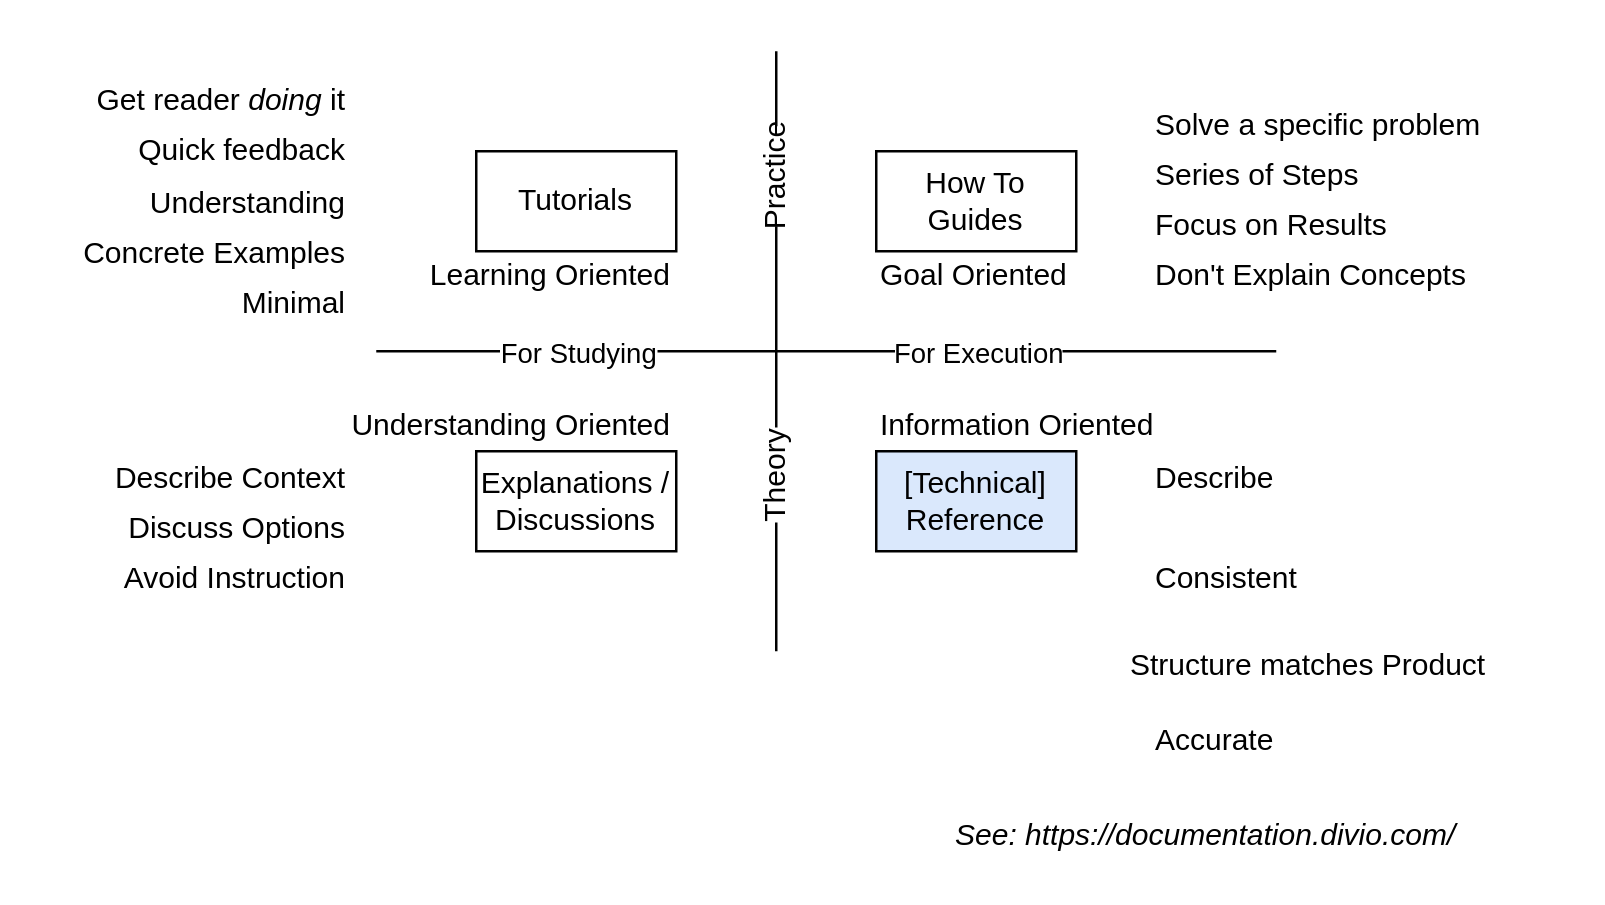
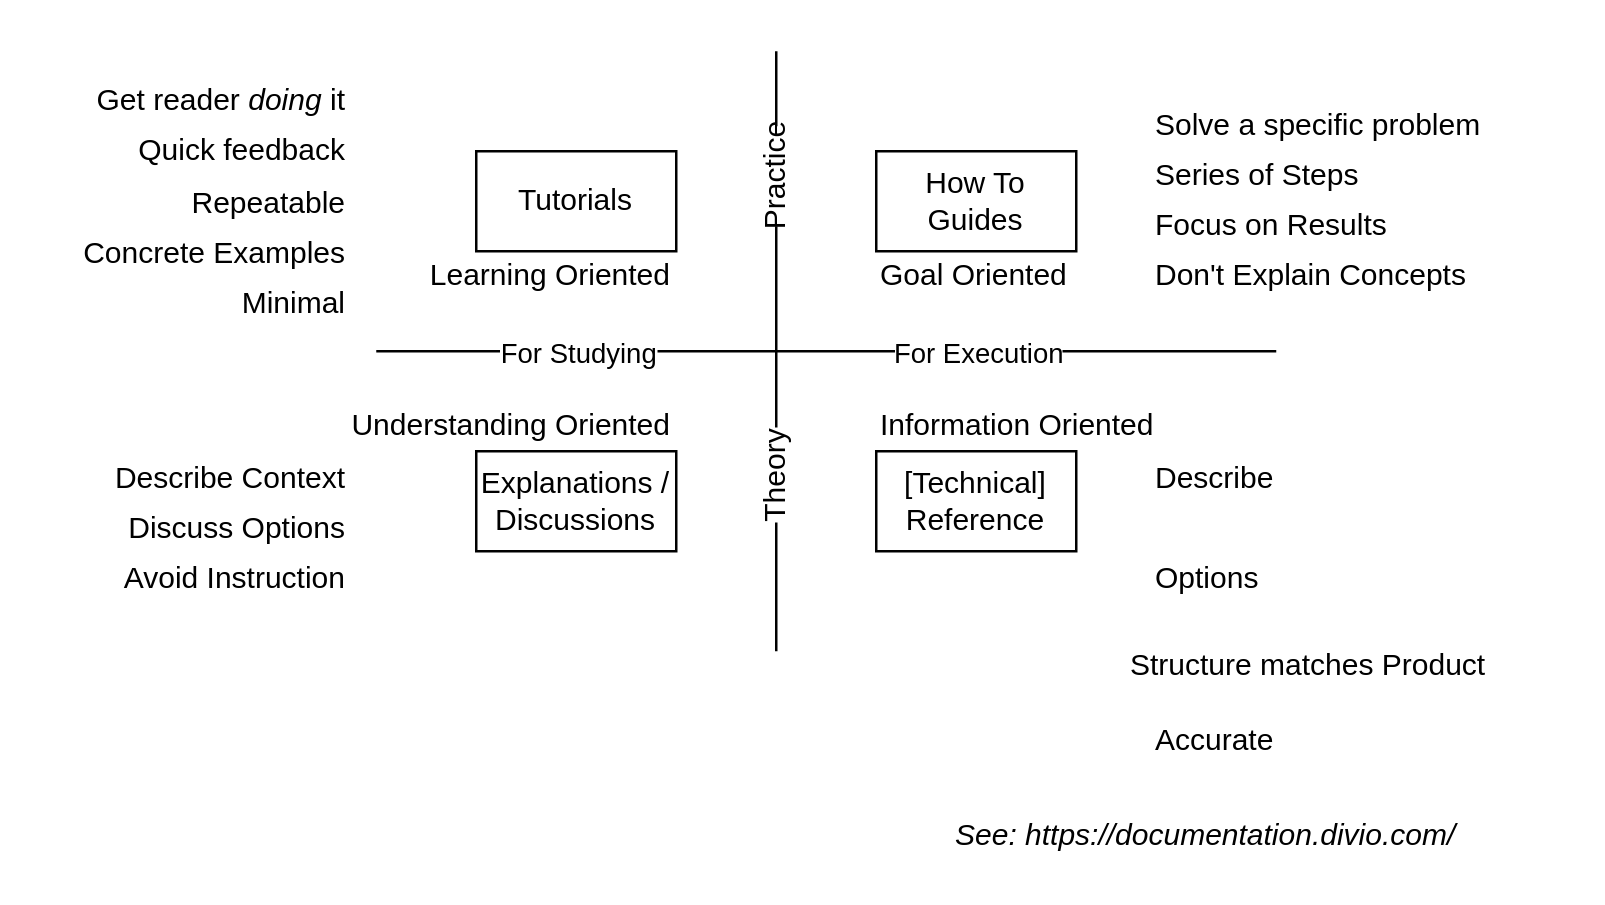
(241, 204) -> (266, 204)
(976, 501) -> (976, 501)
(1236, 579) -> (1211, 579)
